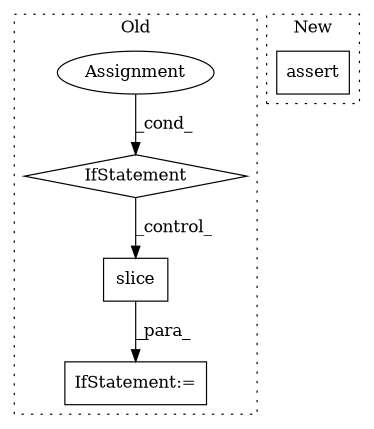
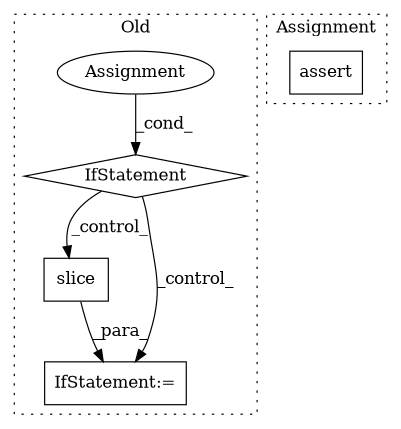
(313, 28) -> (327, 28)
none -> (156, 275)
